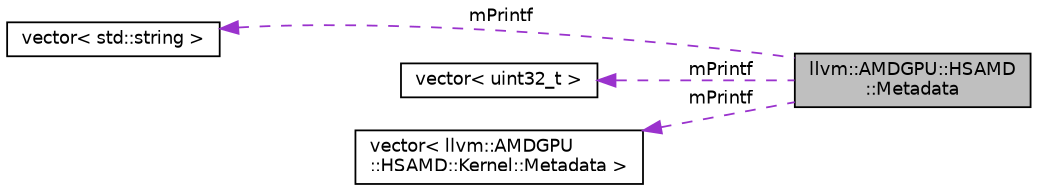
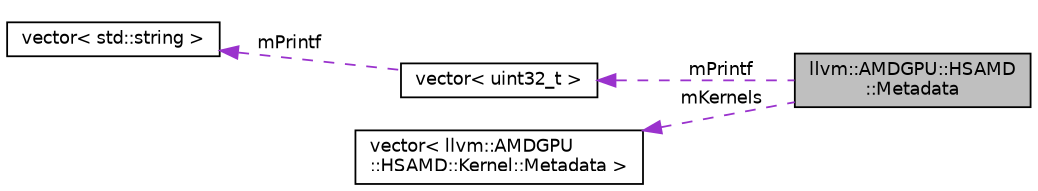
(517, 32) -> (319, 61)
(719, 99) -> (719, 99)
